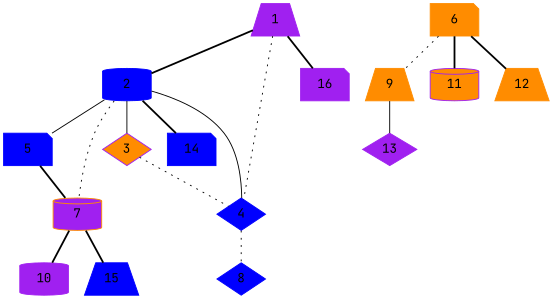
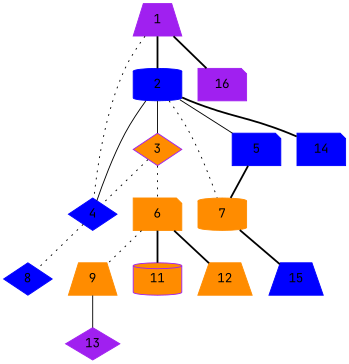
none -> (157, 182)
(77, 214) -> (222, 214)
(44, 279) -> none
